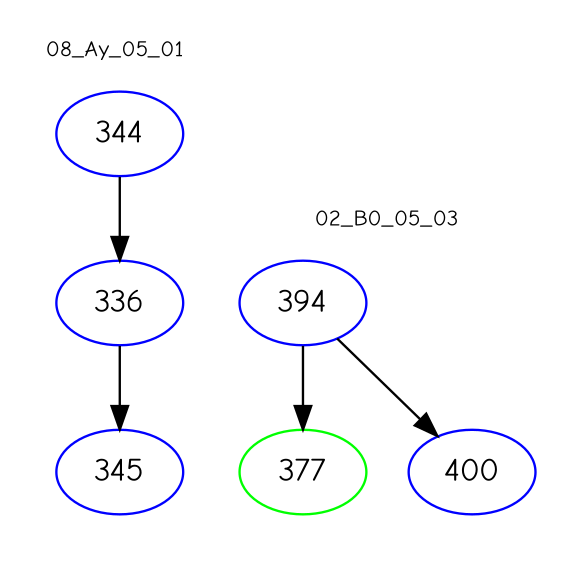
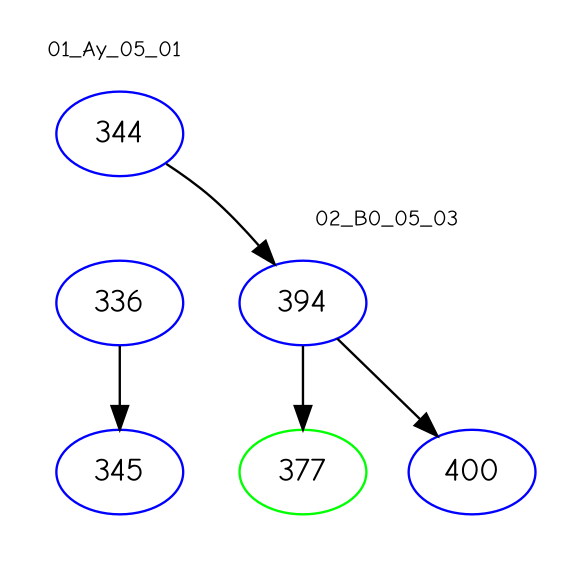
(115, 50) -> (115, 50)
(120, 207) -> (236, 220)
